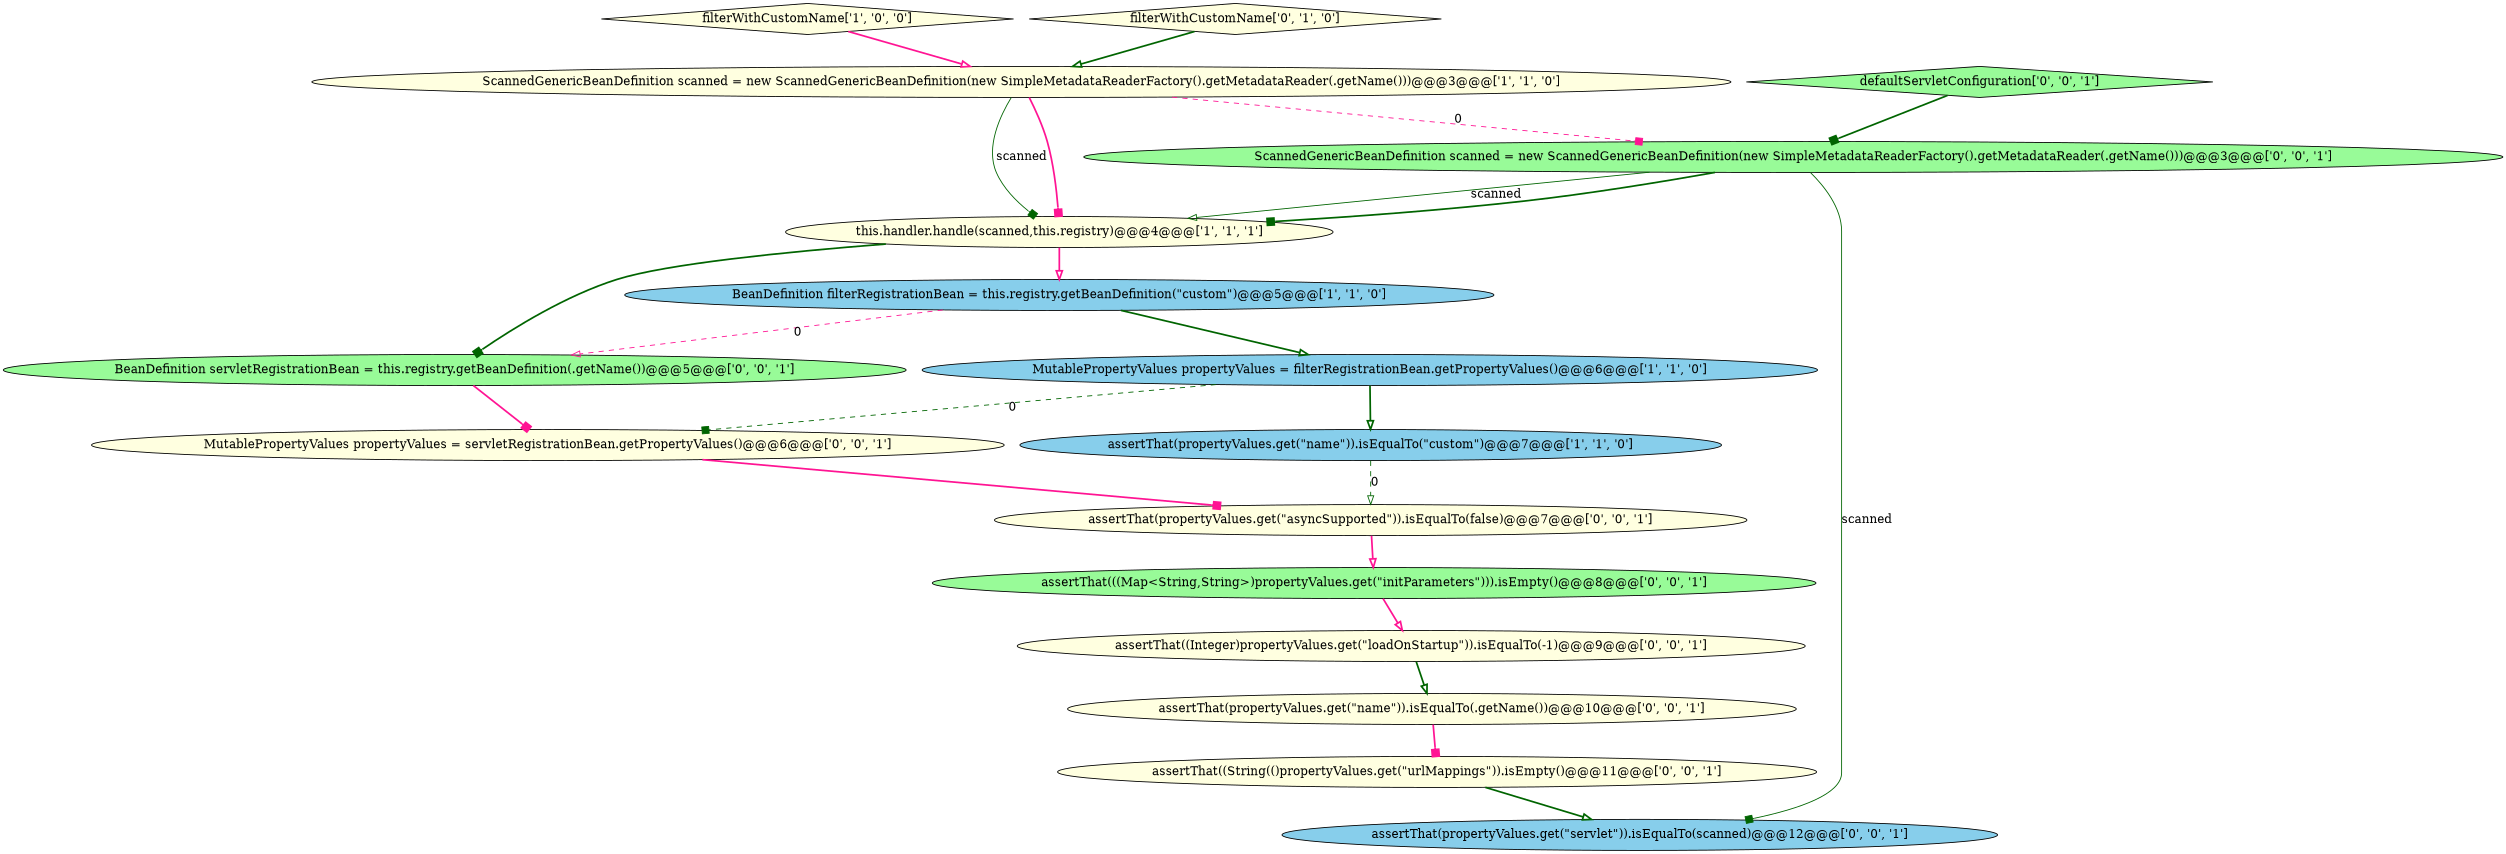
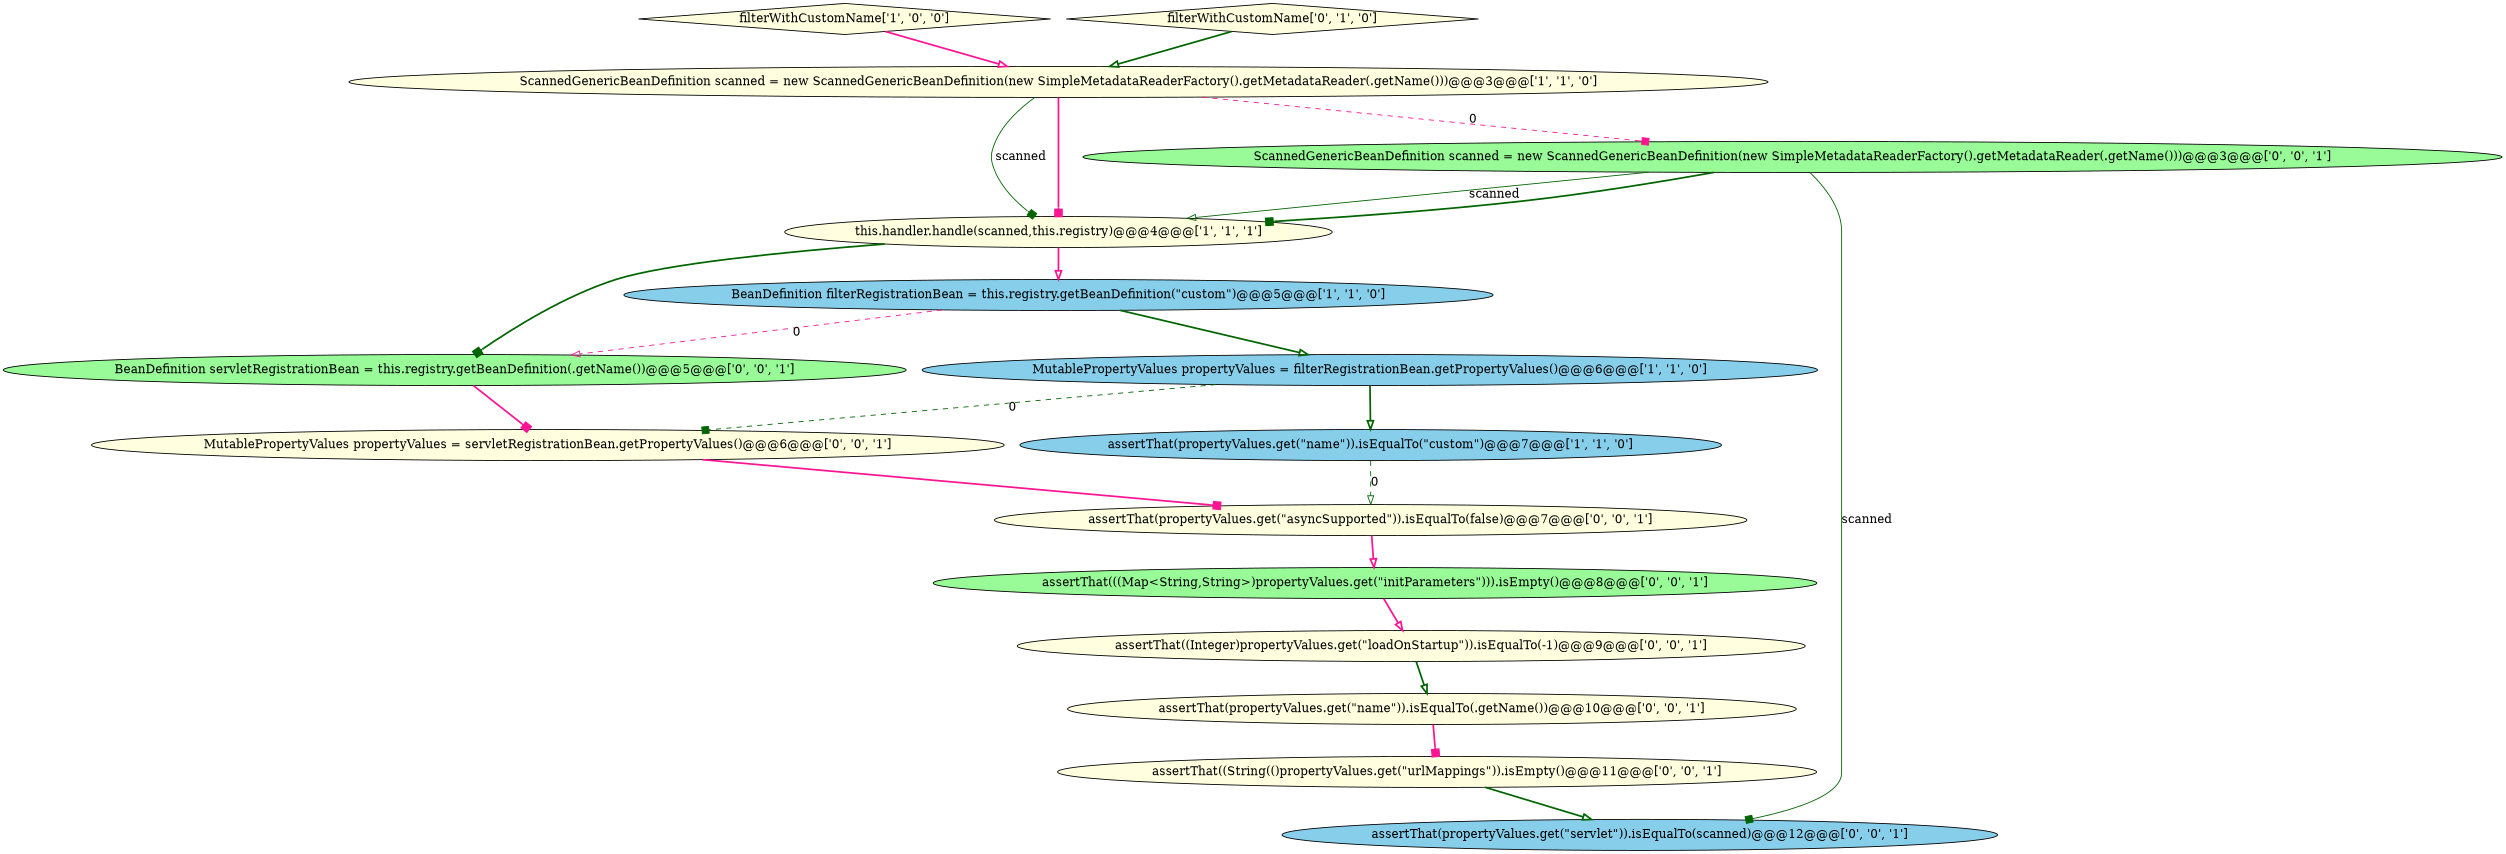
(1980, 82) -> none
